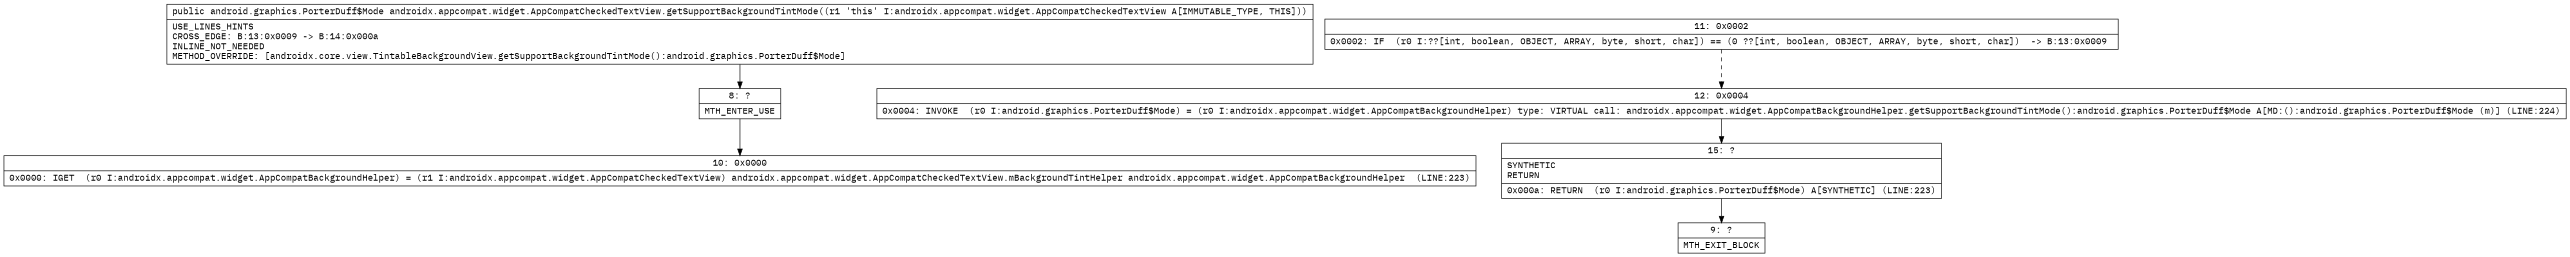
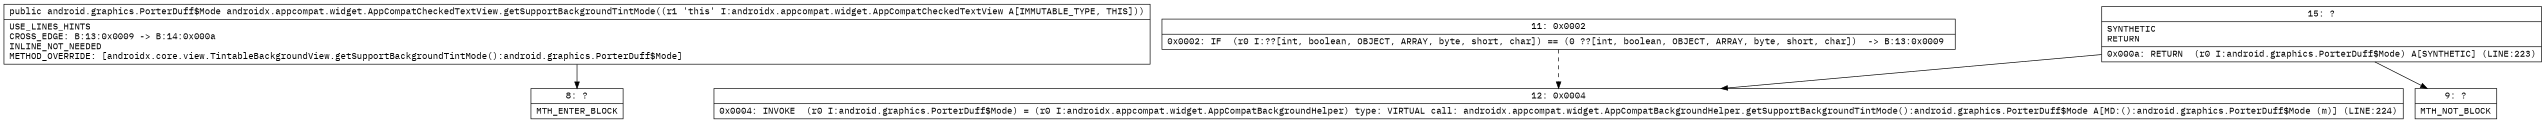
(740, 111) -> (577, 111)
(1722, 128) -> (1915, 71)
(740, 171) -> none
(1722, 245) -> (2456, 111)
